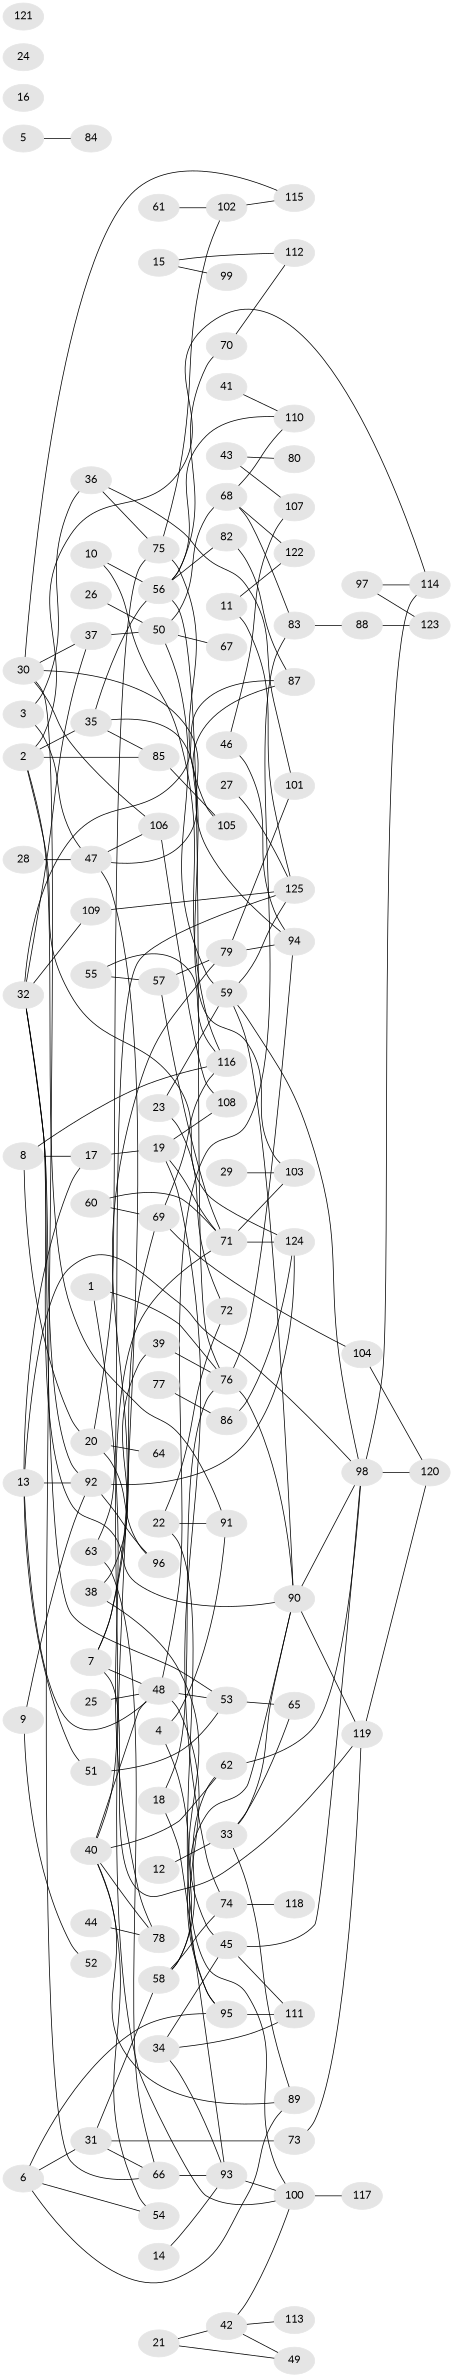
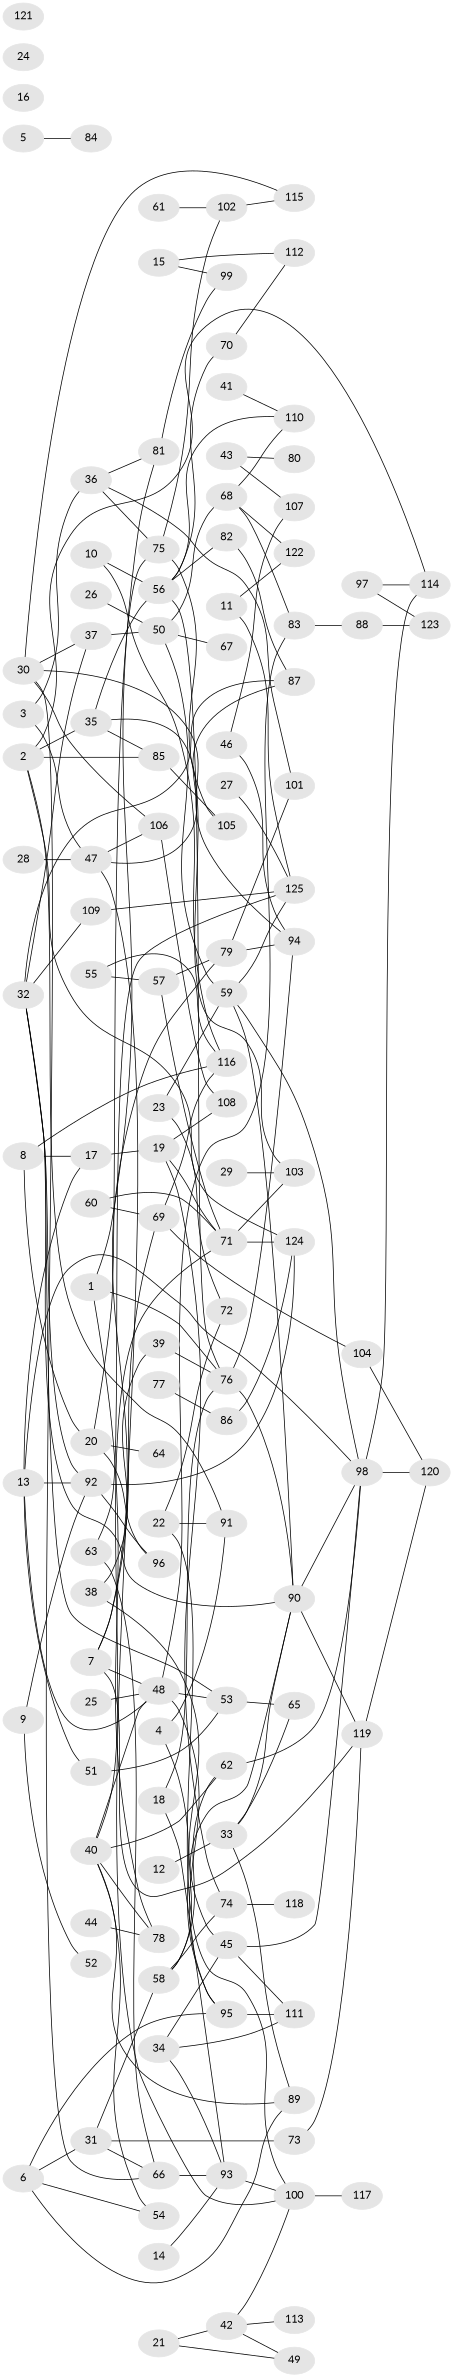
none -> (159, 452)
